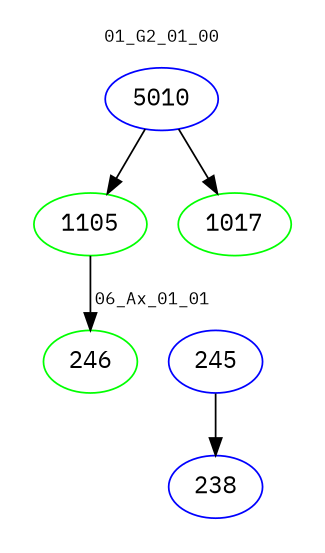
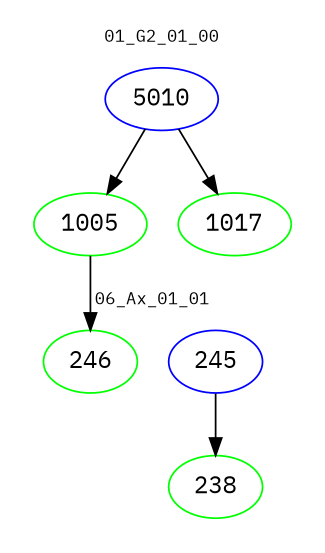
(90, 224) -> (90, 224)
(216, 487) -> (216, 487)
